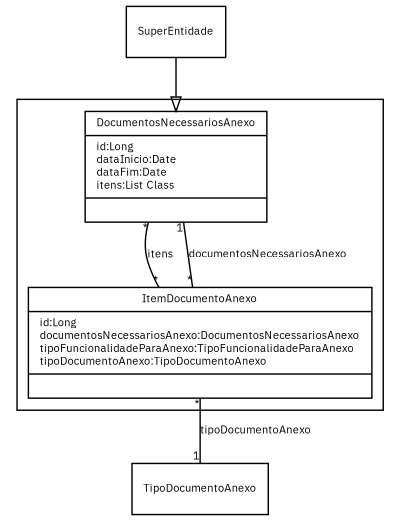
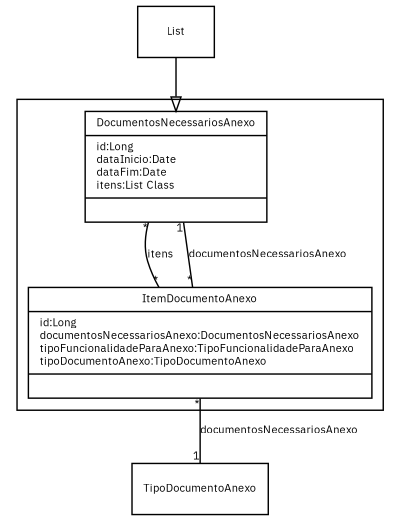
(176, 32) -> (176, 32)
(256, 431) -> (280, 431)
